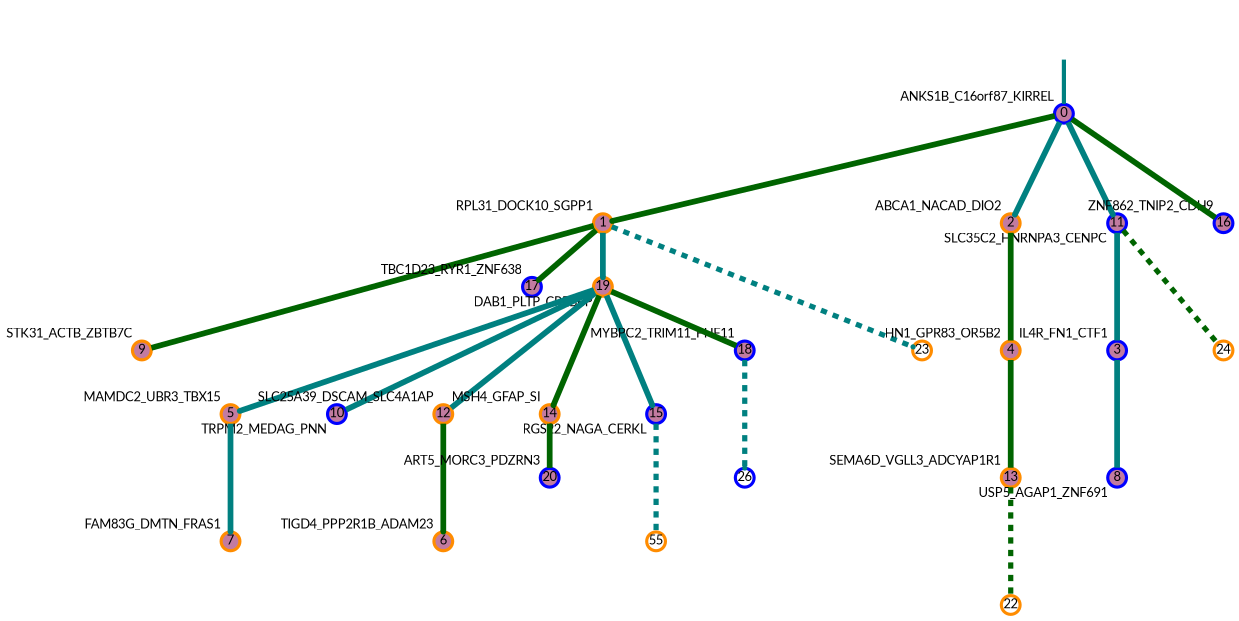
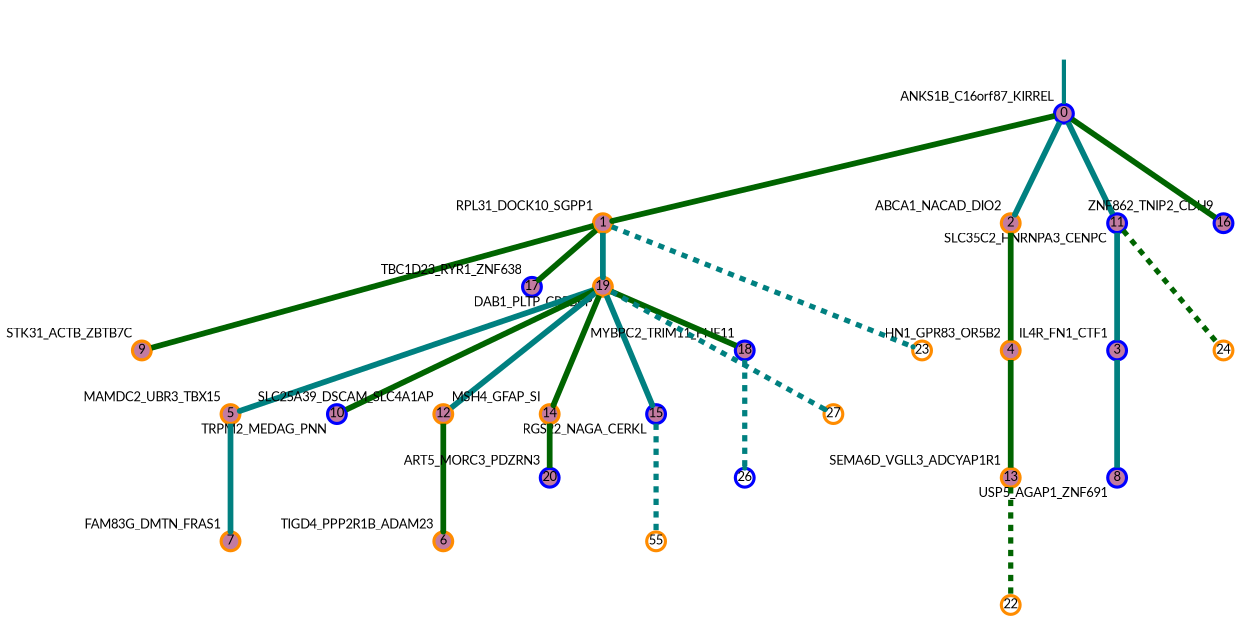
(1090, 168) -> (1090, 168)
(470, 350) -> (470, 350)
none -> (833, 414)
